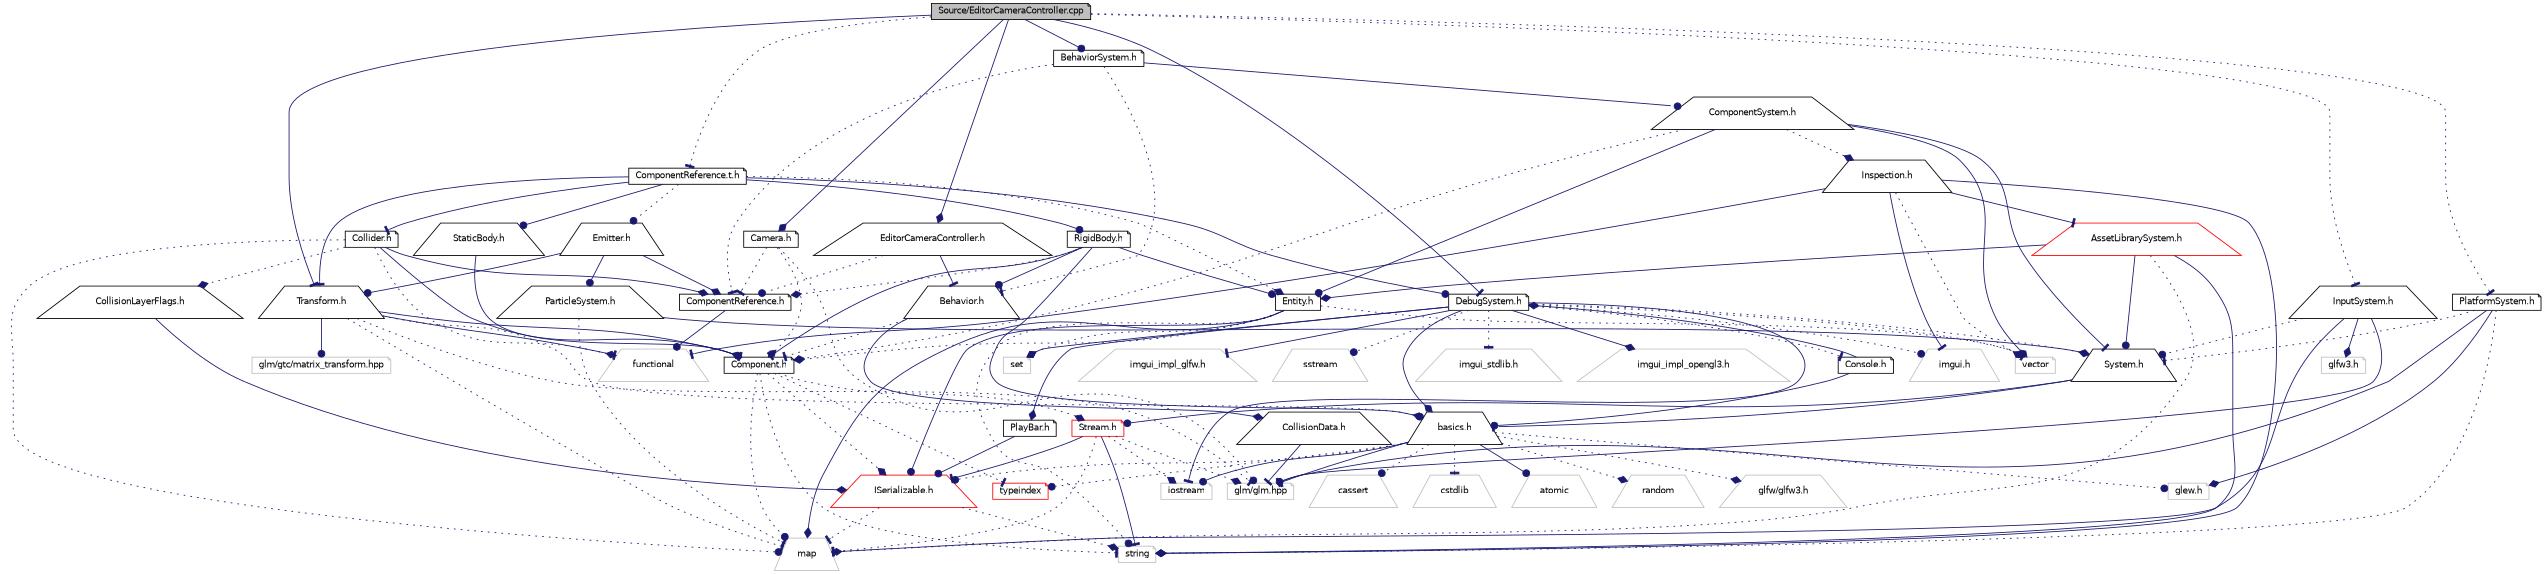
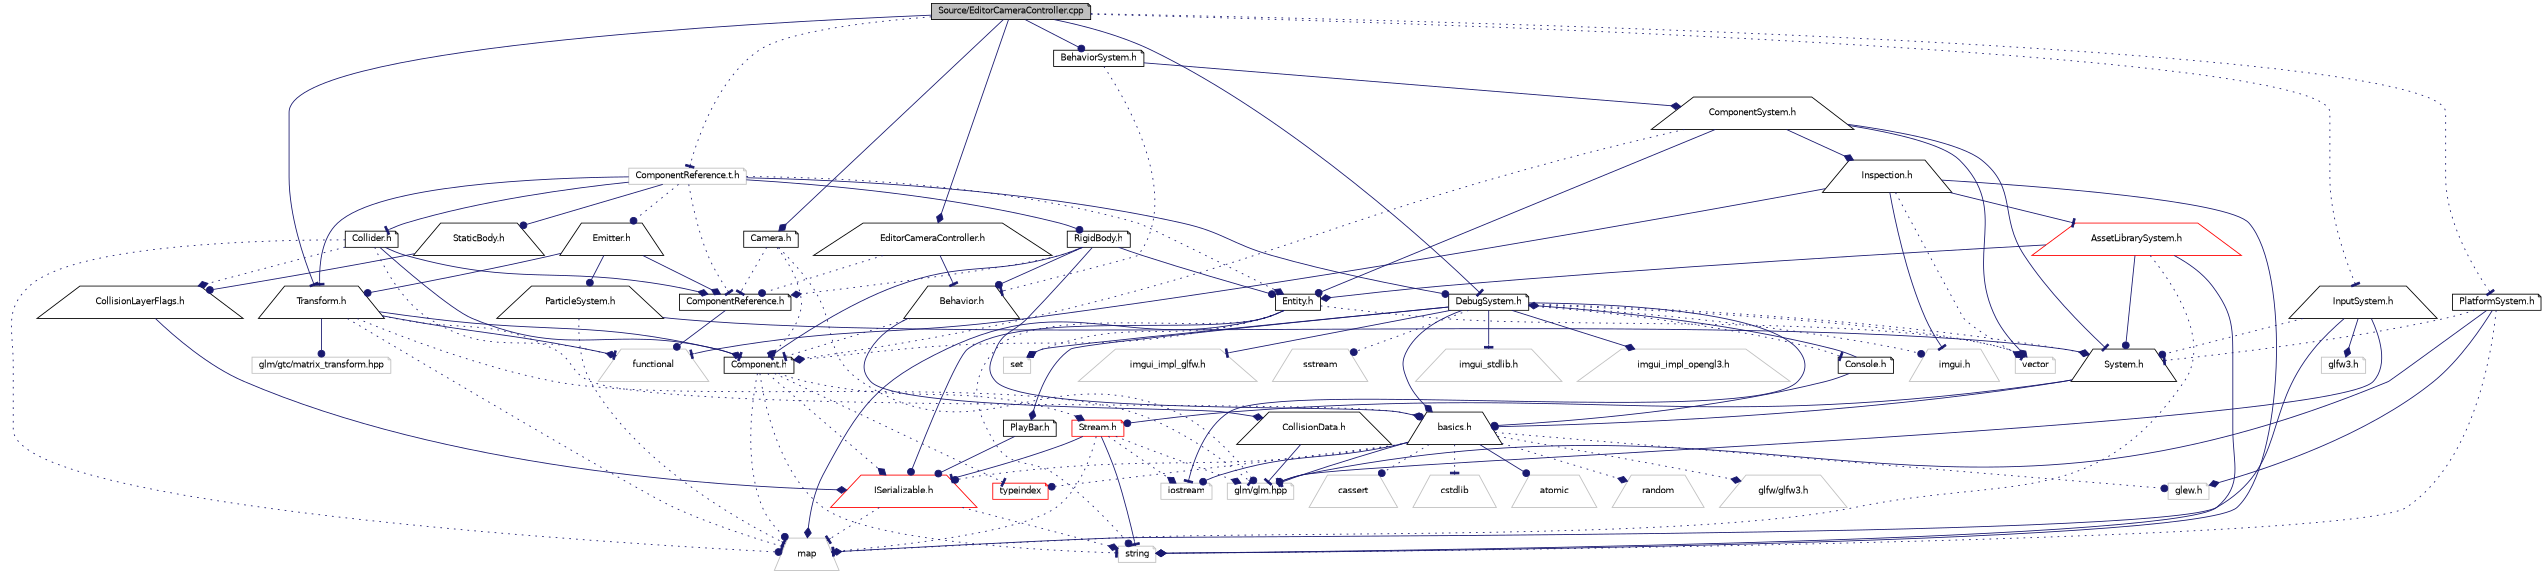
(1407, 84) -> (1407, 84)
(847, 127) -> (702, 240)
(1815, 143) -> (1815, 143)
(688, 176) -> (688, 176)
(1489, 334) -> (1489, 334)
(577, 342) -> (304, 274)
(1786, 413) -> (1786, 413)
